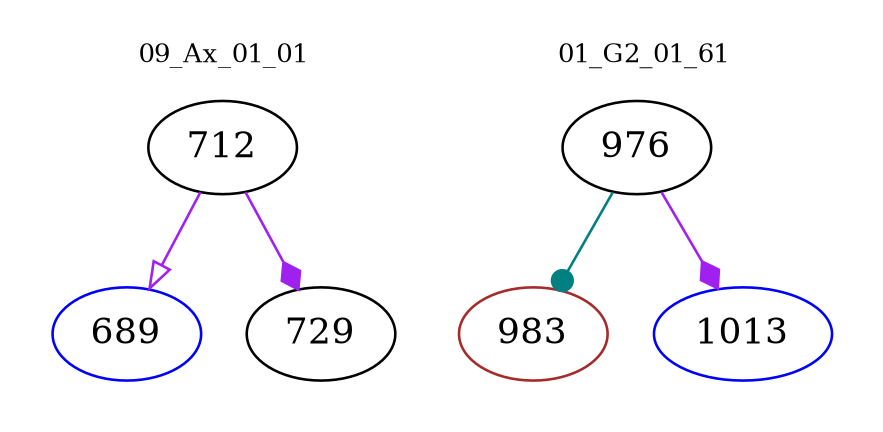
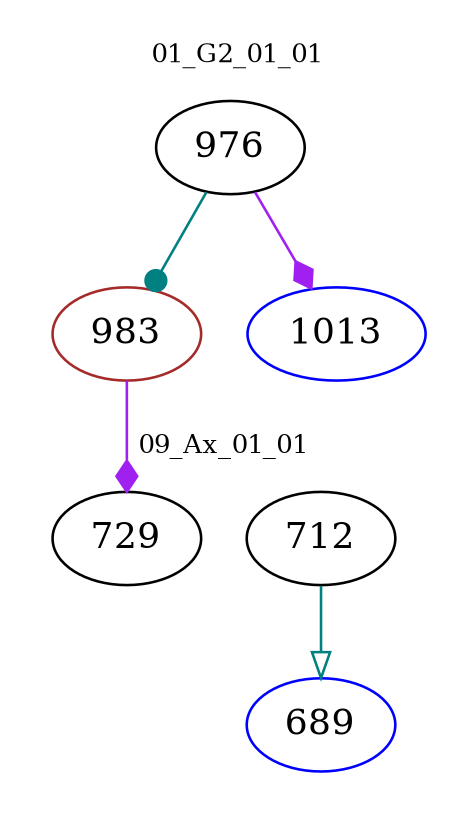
(645, 56) -> (238, 56)
(264, 227) -> (127, 438)
(181, 229) -> (321, 619)
